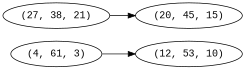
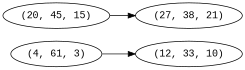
(119, 16) -> (119, 16)
(189, 54) -> (189, 54)
